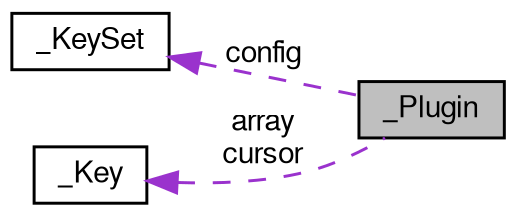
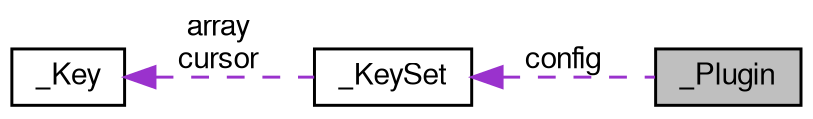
(285, 176) -> (235, 77)
